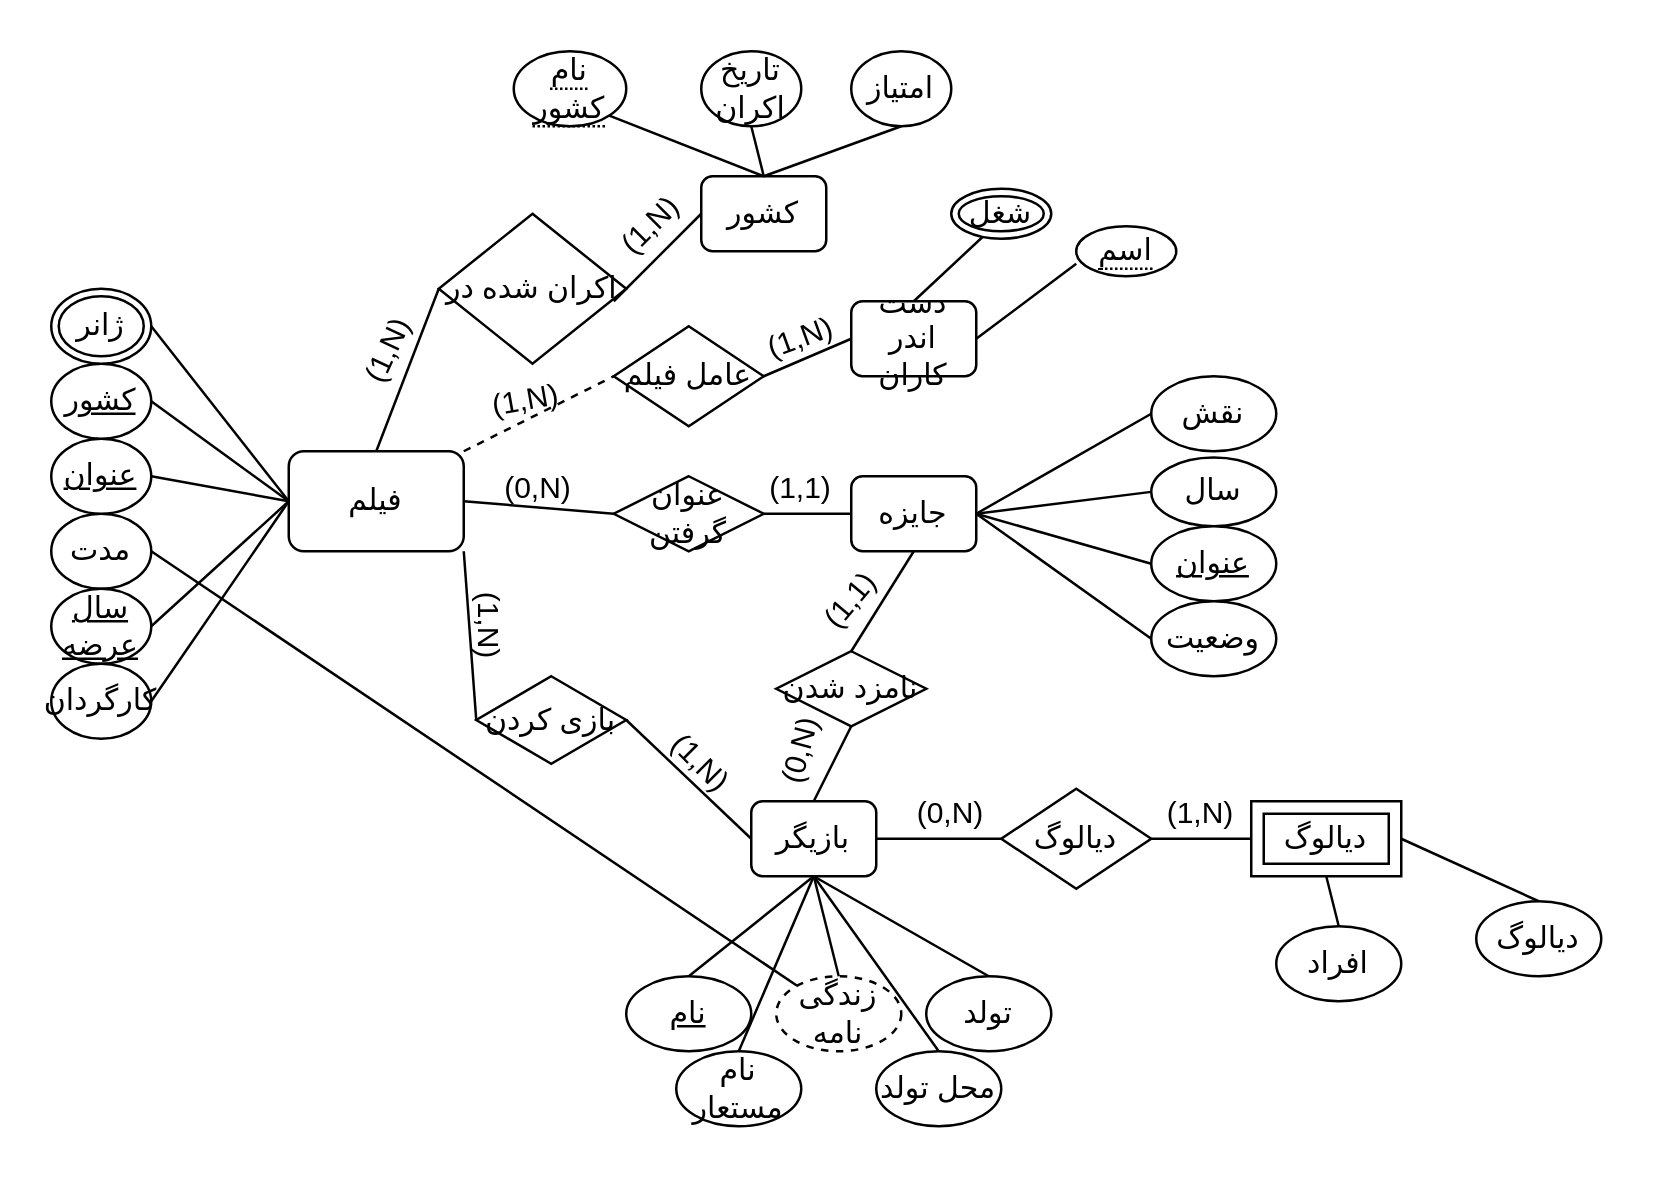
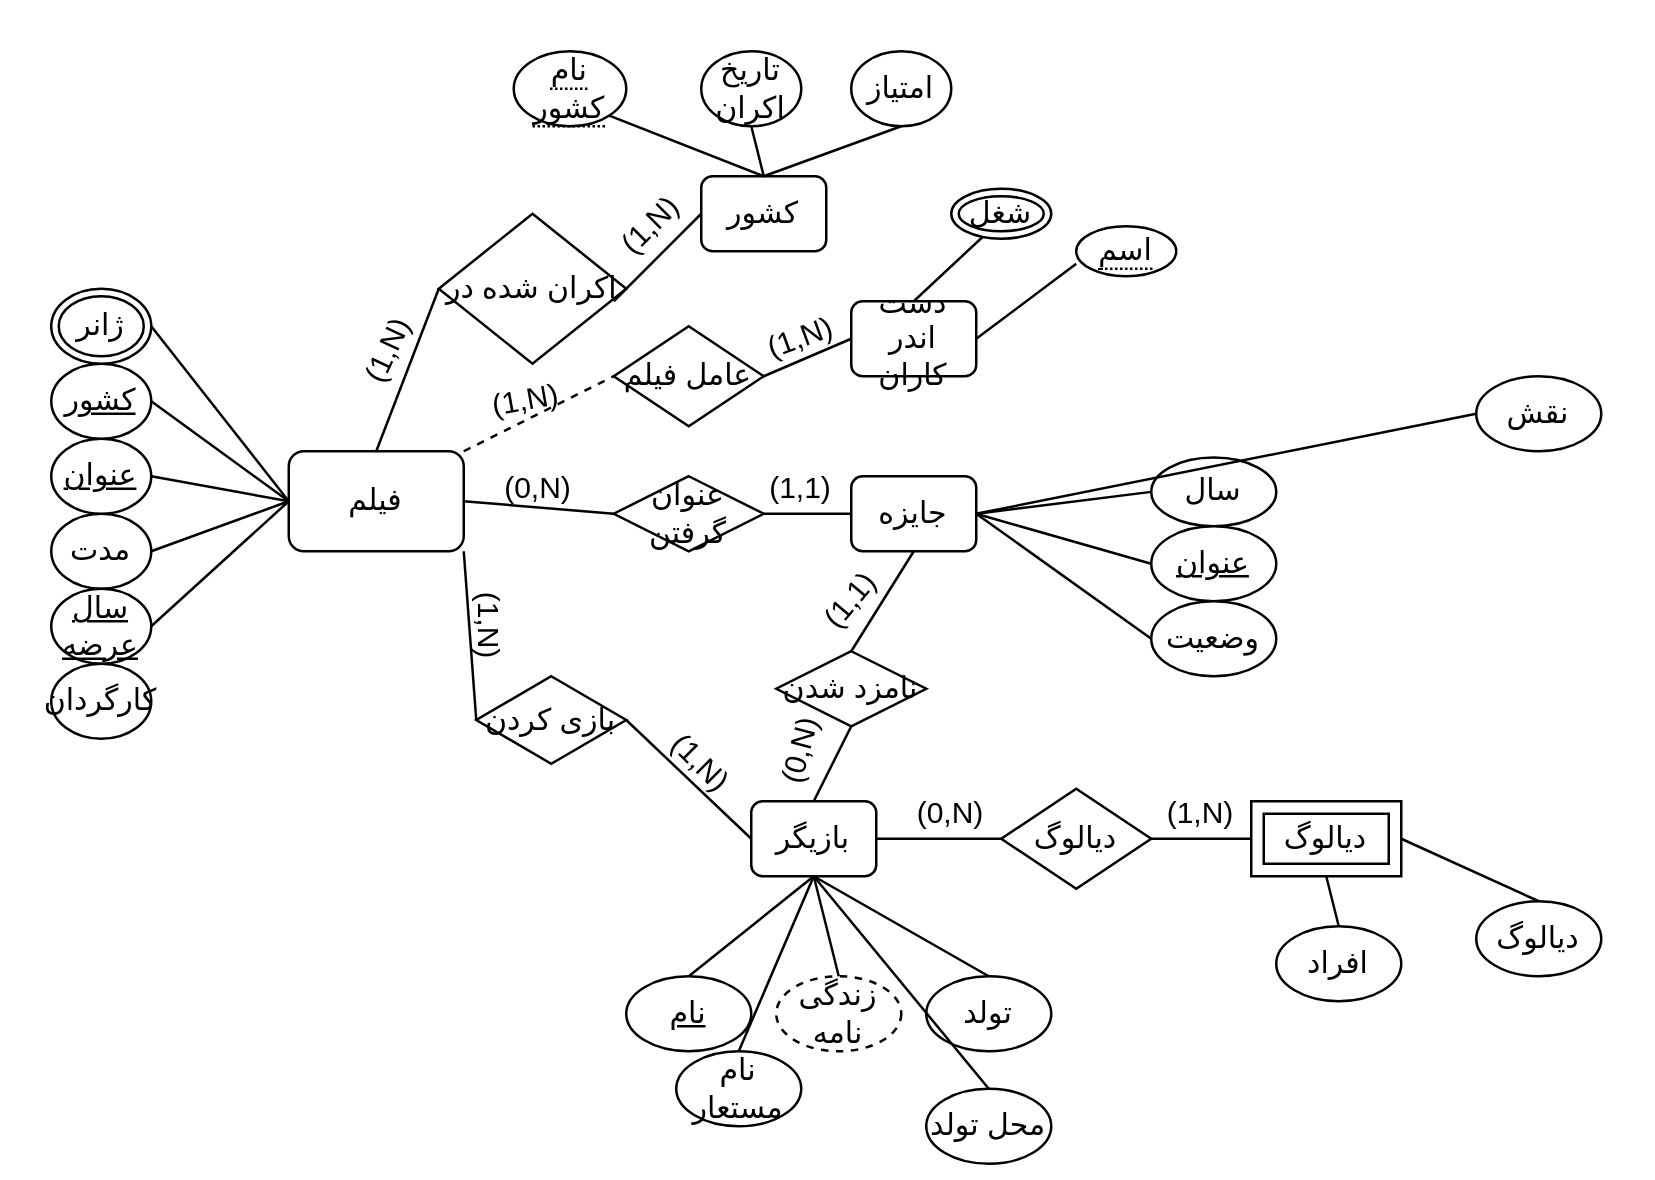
(1214, 414) -> (1539, 414)
(185, 652) -> none
(477, 770) -> (214, 528)
(939, 1089) -> (989, 1126)
